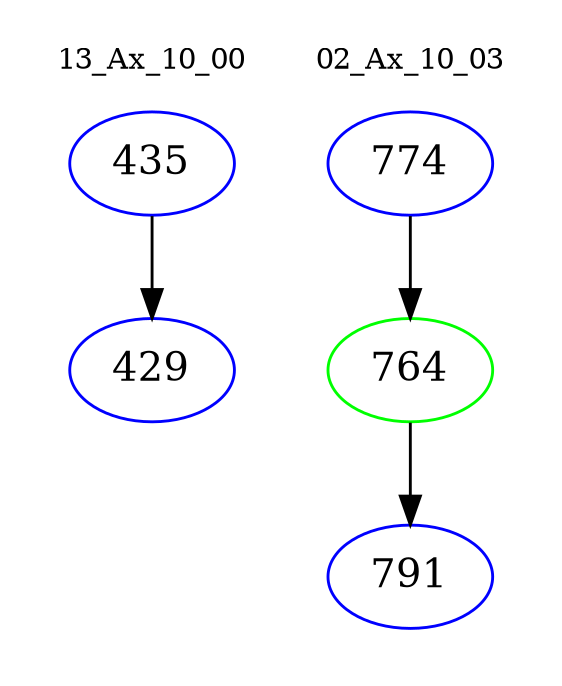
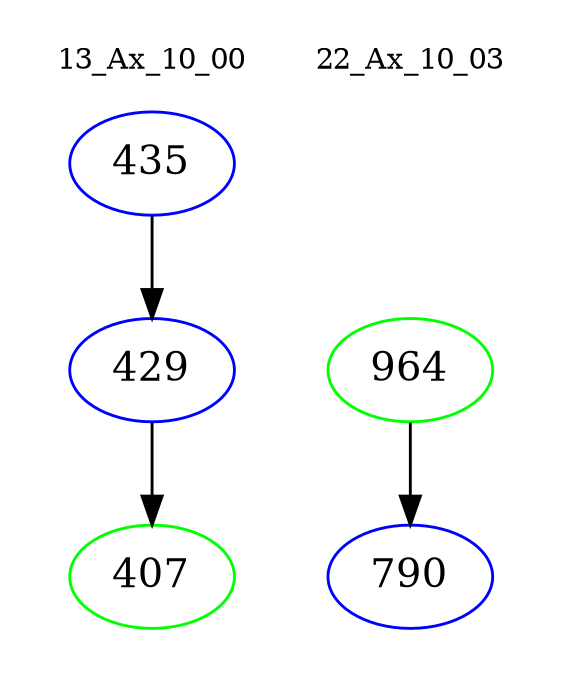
(410, 62) -> (410, 62)
(410, 164) -> none
(410, 370) -> (410, 370)
none -> (152, 577)
(410, 577) -> (410, 577)
